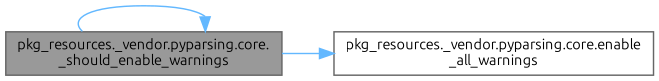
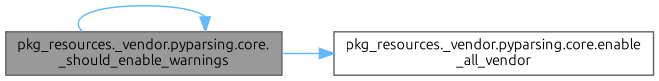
(494, 53) -> (494, 53)
